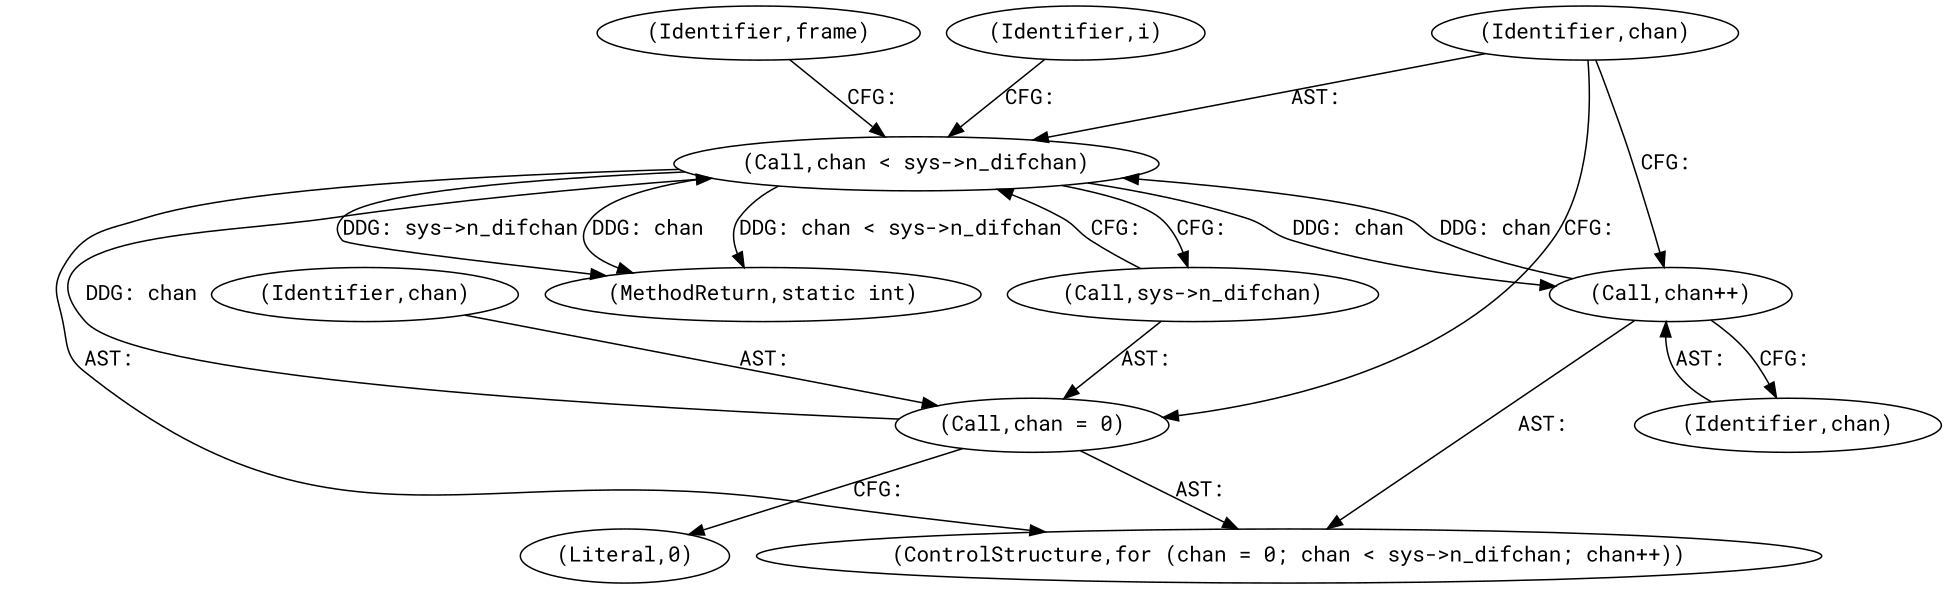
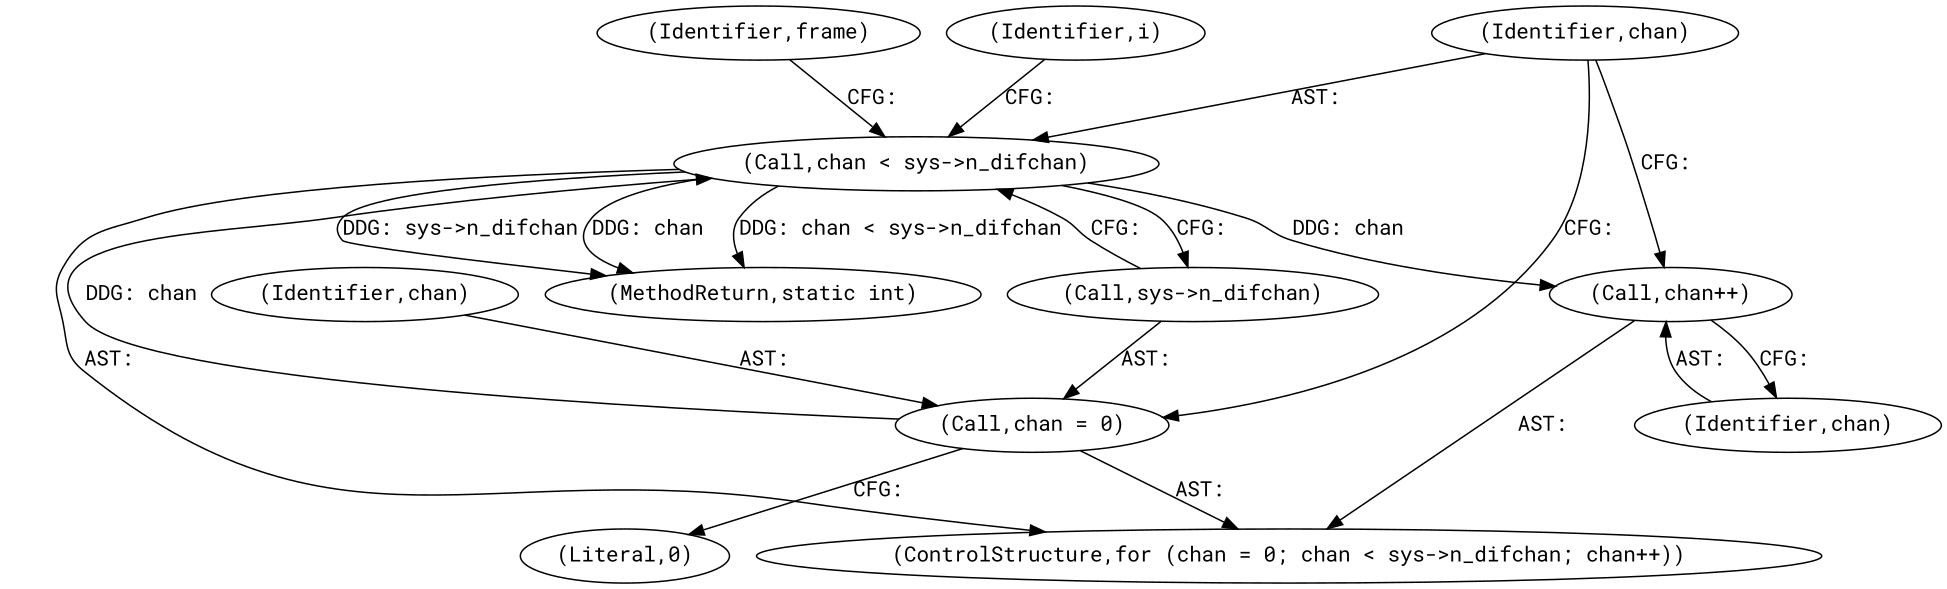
(1362, 207) -> none
